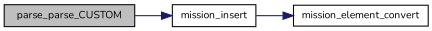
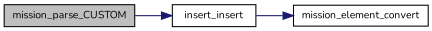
(69, 16) -> (69, 16)
(214, 16) -> (214, 16)
